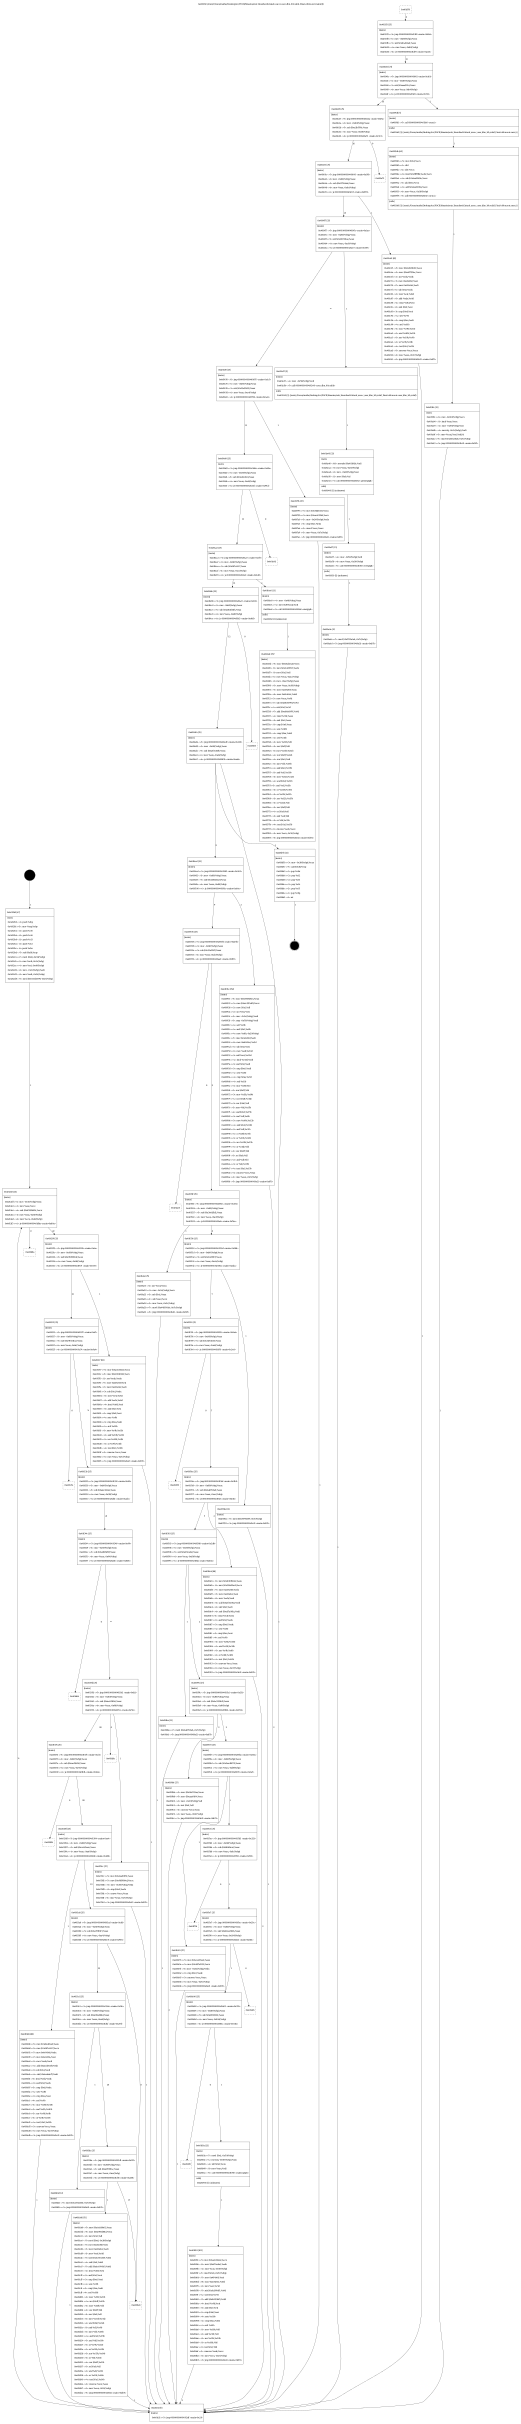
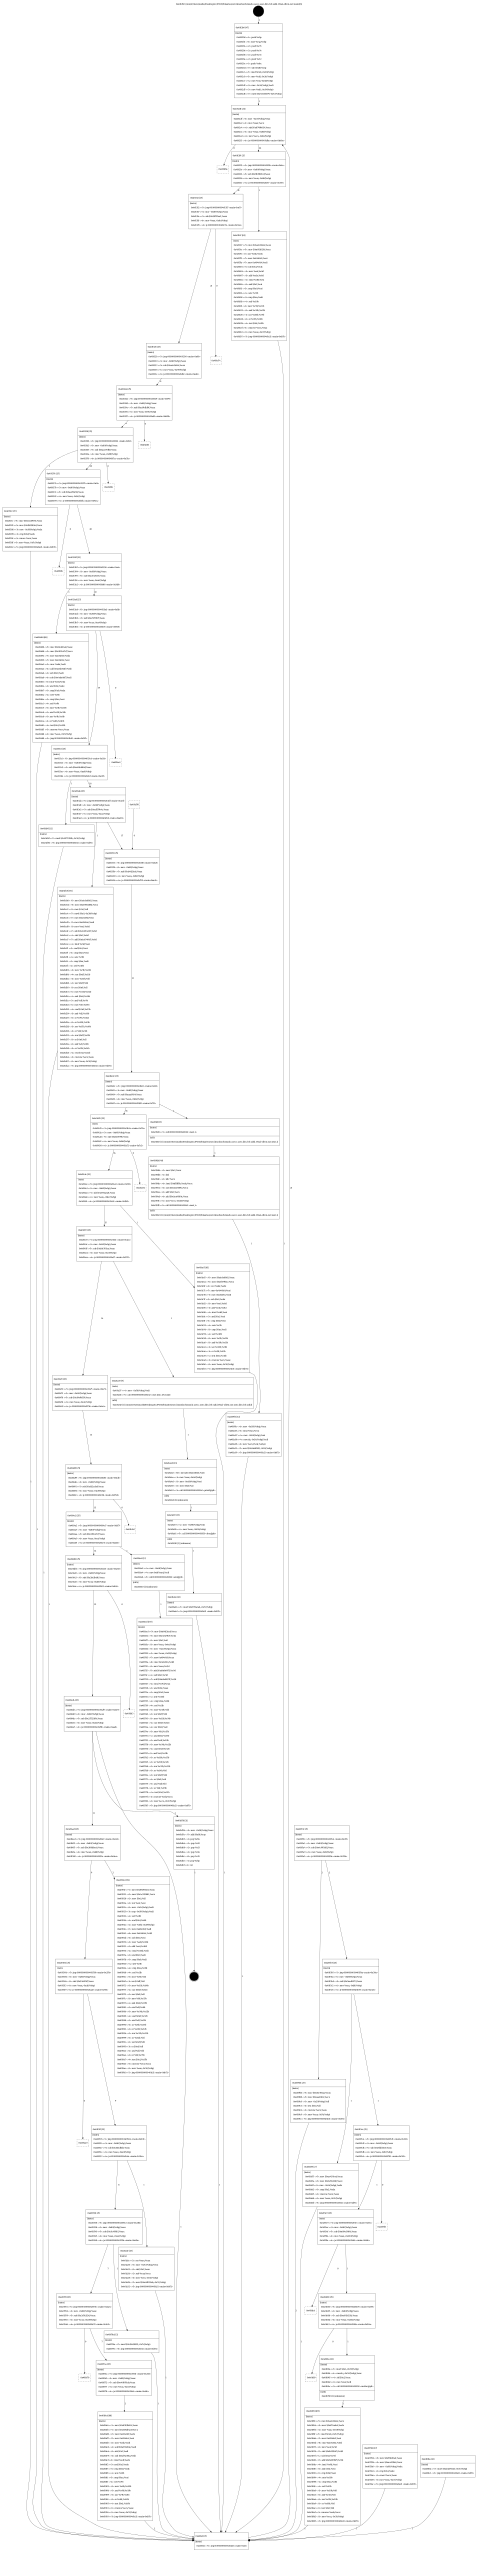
(279, 449) -> none
(189, 1547) -> none
(273, 1825) -> none
(133, 2240) -> (114, 835)
